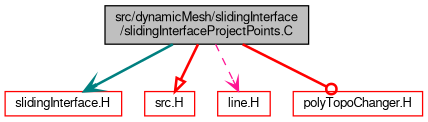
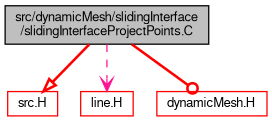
(63, 104) -> none
(358, 104) -> (212, 104)
